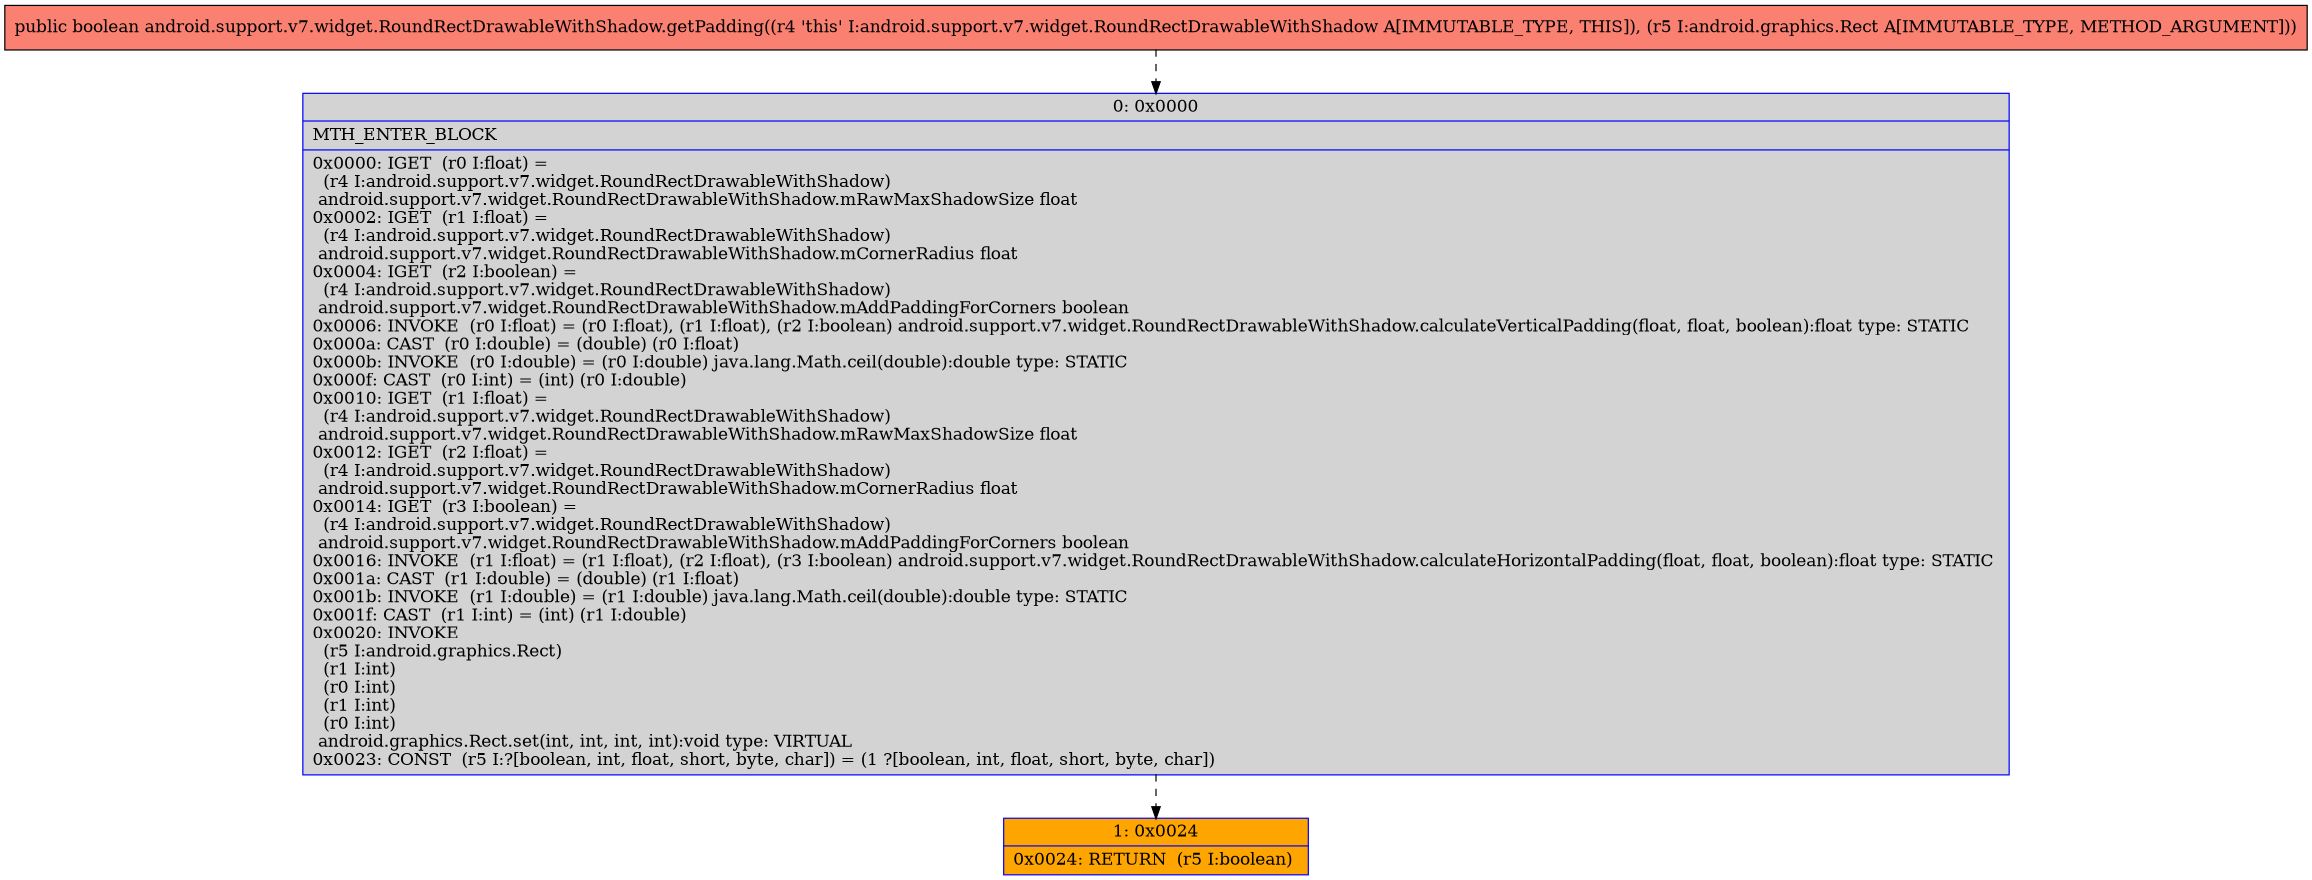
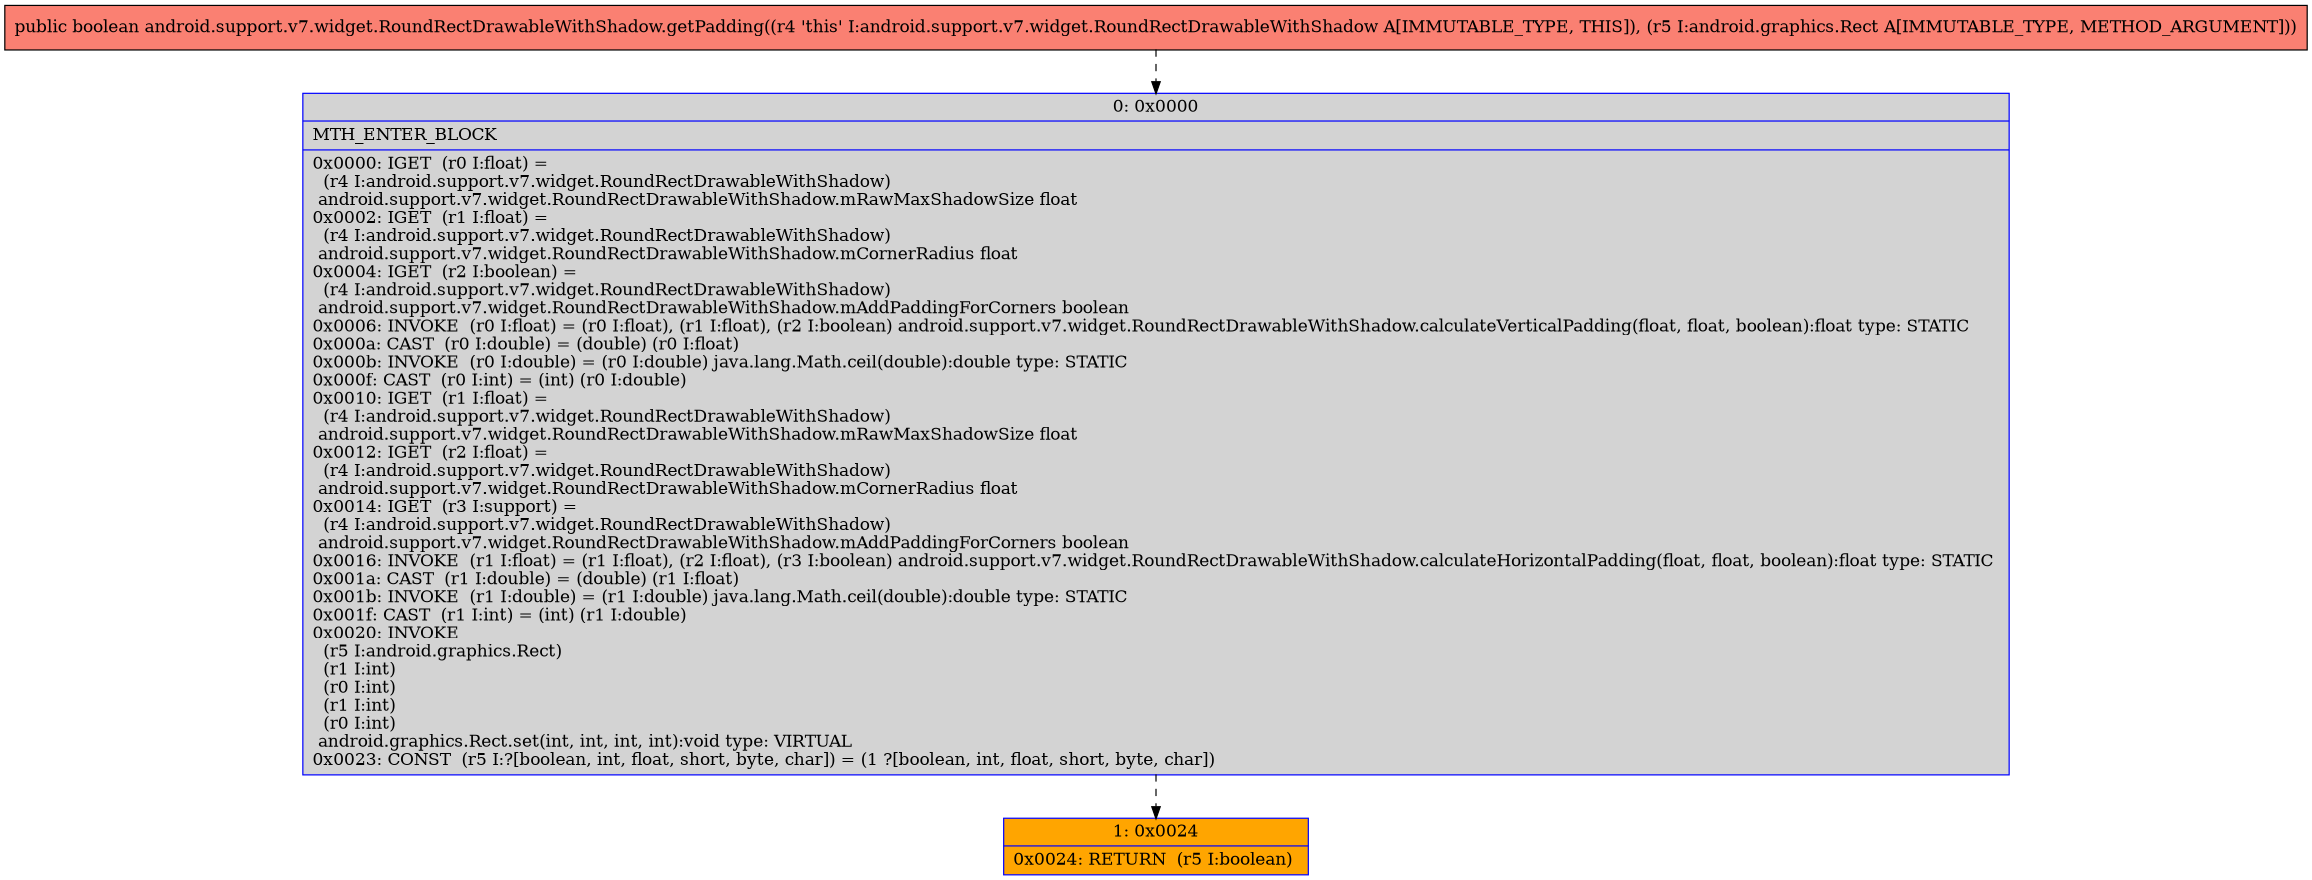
(448, 507) -> (448, 507)
